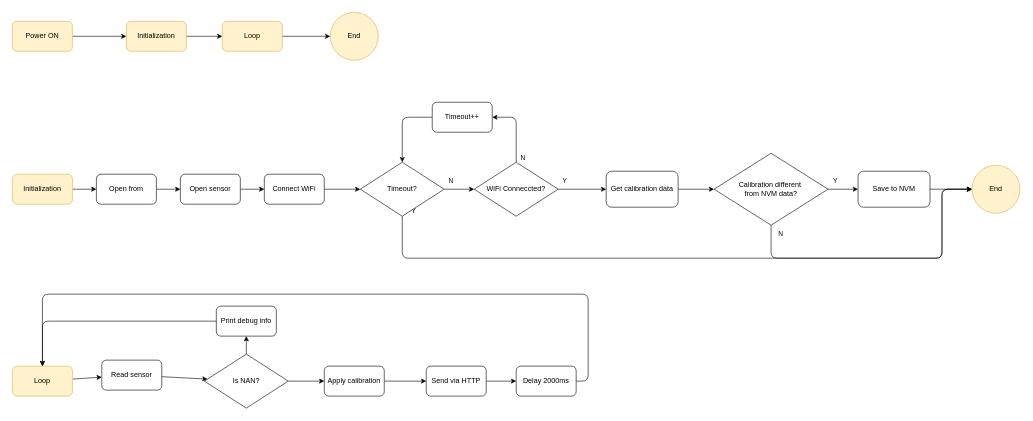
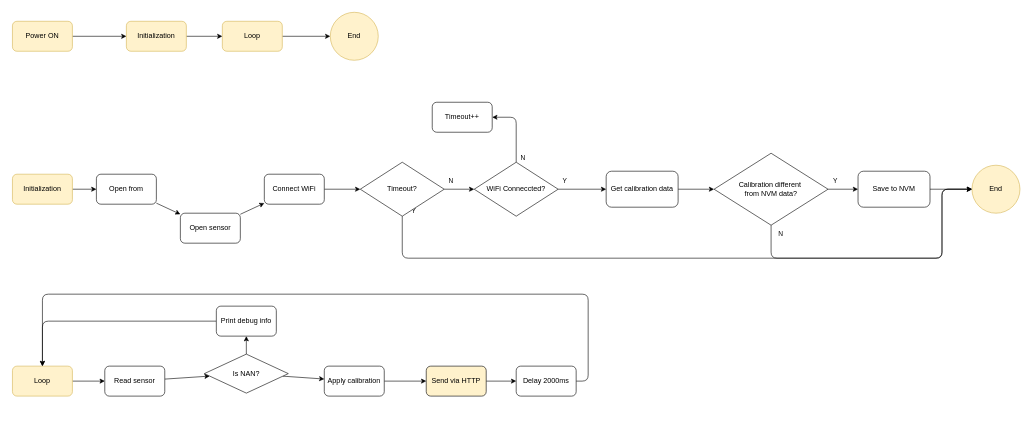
(404, 119) -> none
(210, 189) -> (210, 228)
(132, 375) -> (135, 381)
(246, 381) -> (246, 374)
(456, 381) -> (456, 381)
